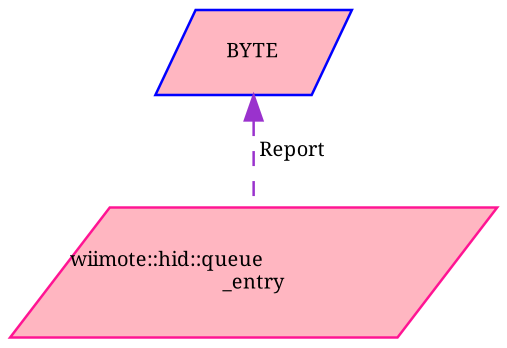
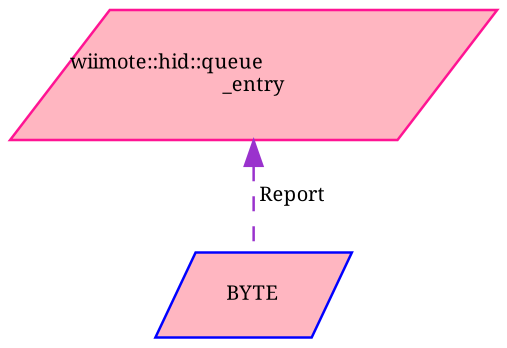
(254, 164) -> (254, 209)
